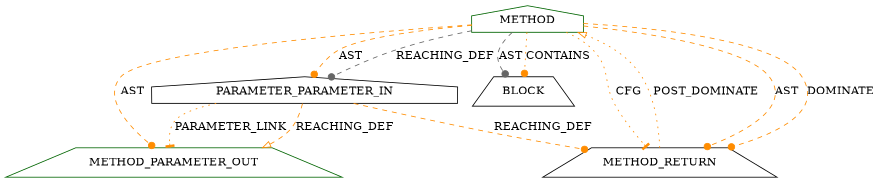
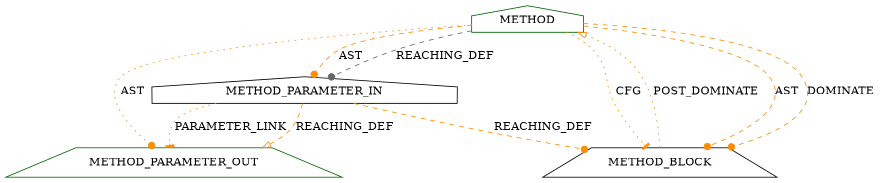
(254, 45) -> (254, 45)
(305, 91) -> (305, 91)
(523, 91) -> none
(660, 163) -> (660, 163)
